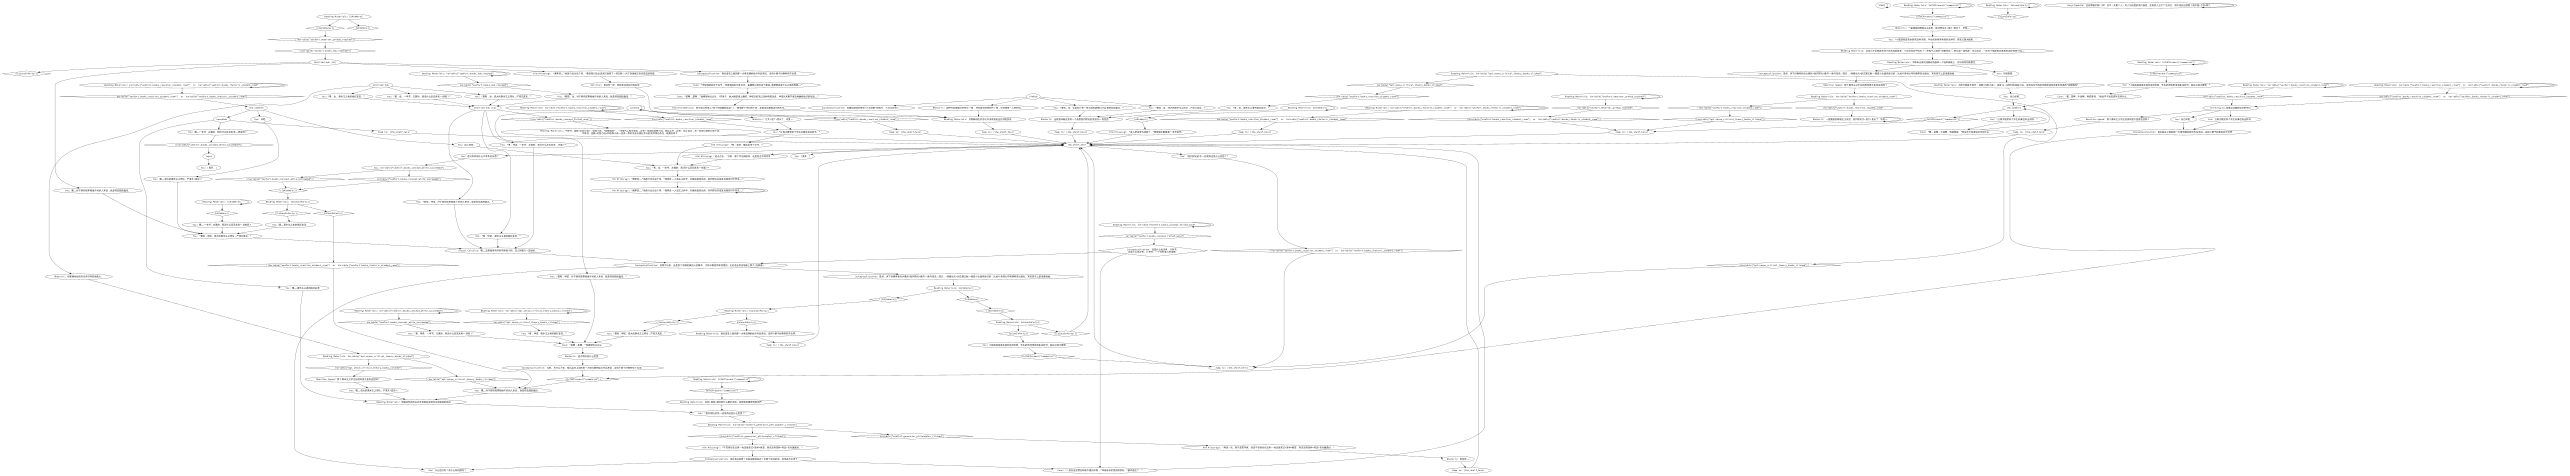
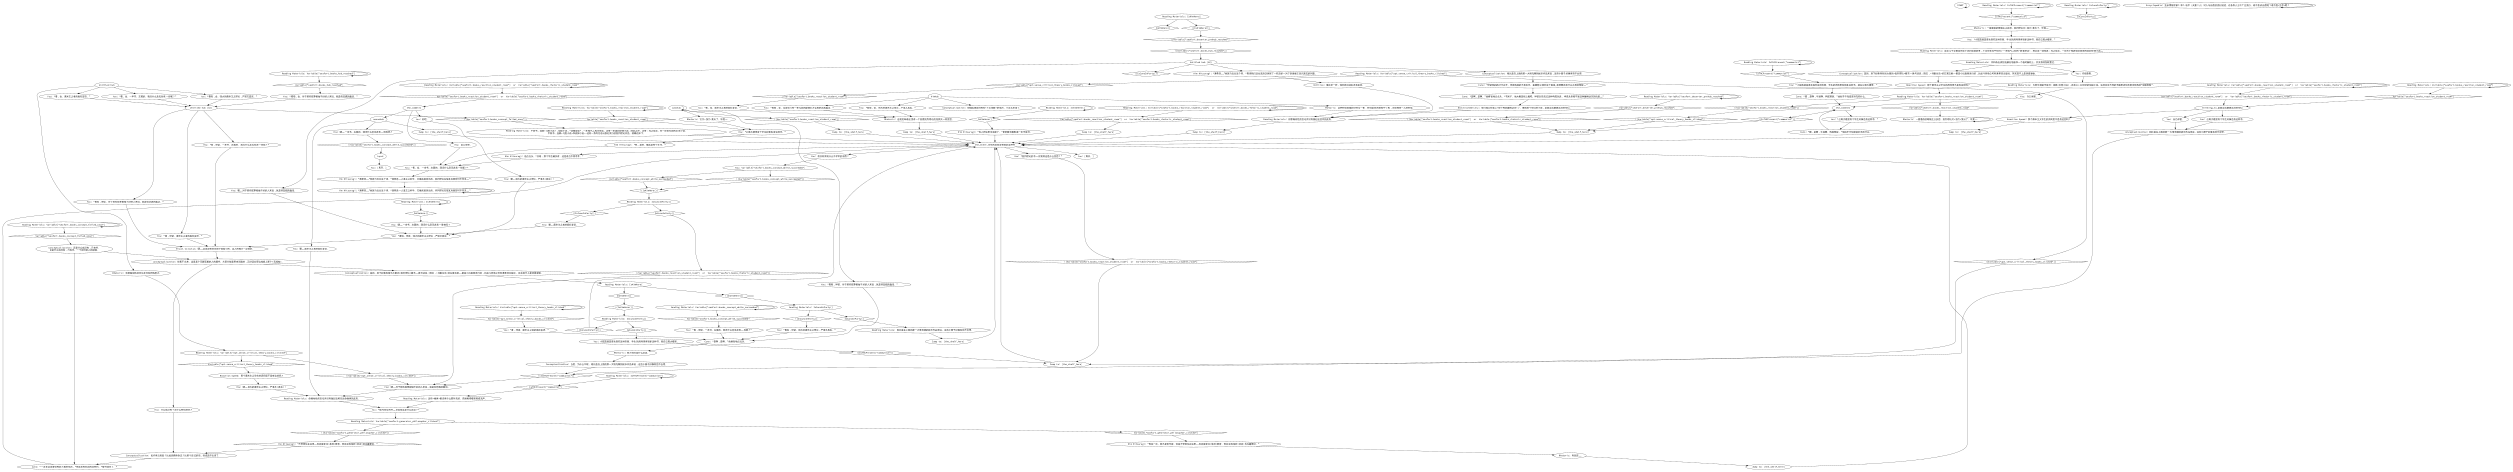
(1077, 145) -> (995, 145)
(1153, 251) -> (74, 249)
(753, 448) -> (328, 444)
(589, 465) -> (173, 432)
